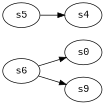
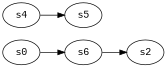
(49, 15) -> (49, 15)
(49, 63) -> (49, 52)
(83, 90) -> (145, 52)
